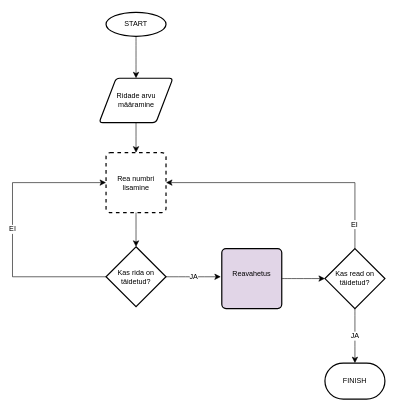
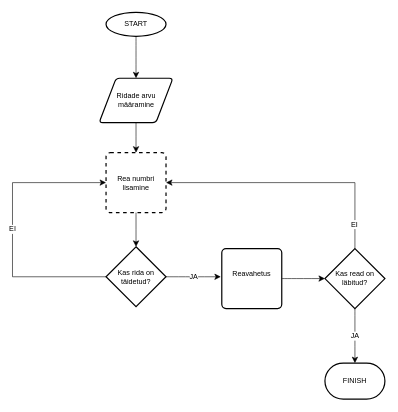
(252, 279) -> (252, 279)
(355, 279) -> (355, 279)
